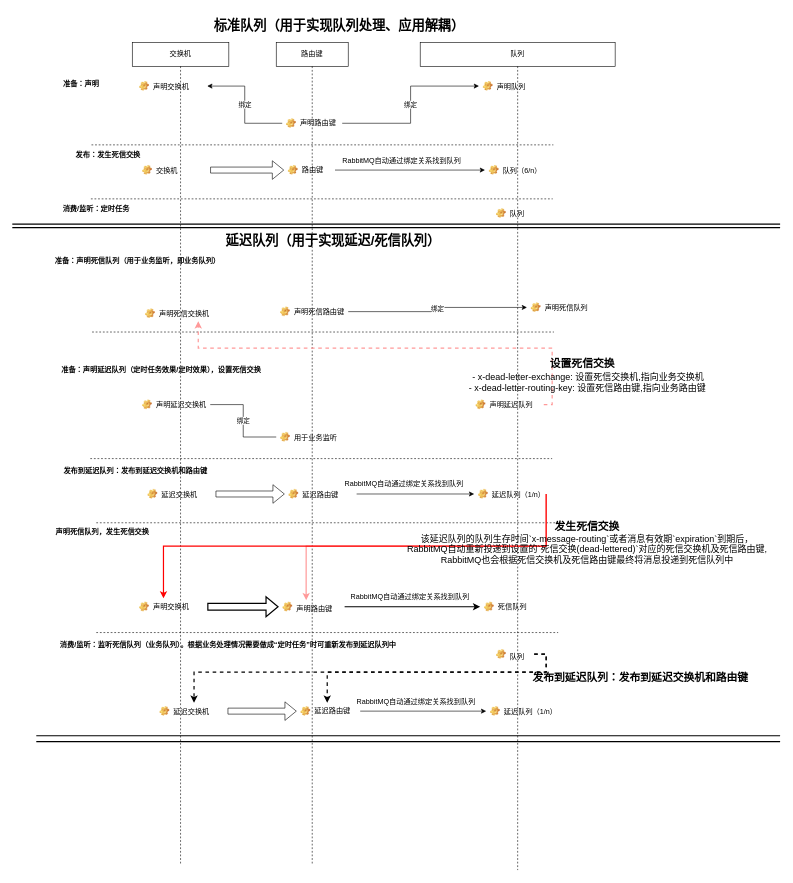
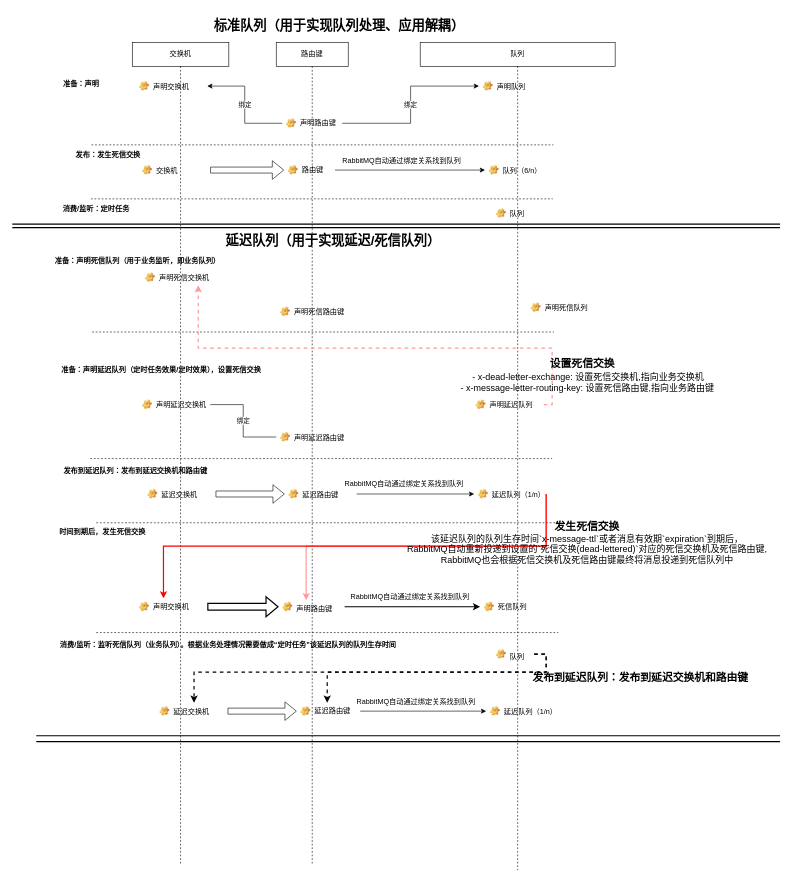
(438, 312) -> none
(177, 314) -> (177, 278)
(583, 375) -> (583, 375)
(316, 437) -> (319, 437)
(102, 531) -> (102, 531)
(587, 543) -> (587, 543)
(228, 645) -> (228, 645)
